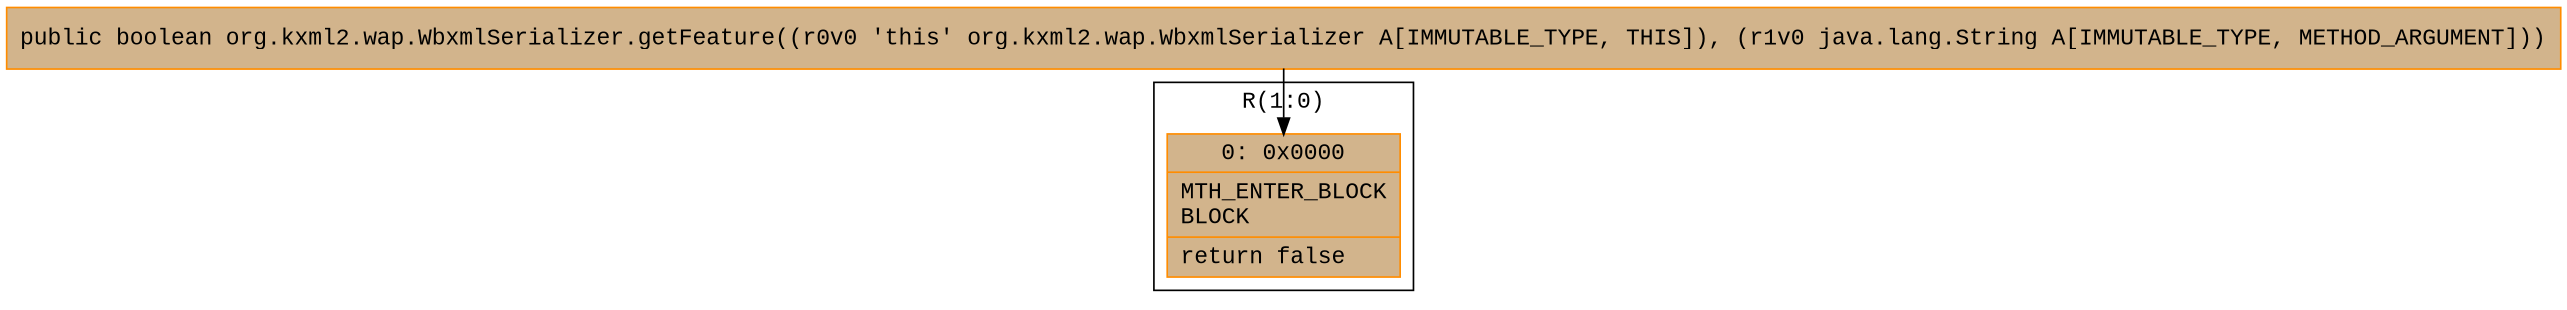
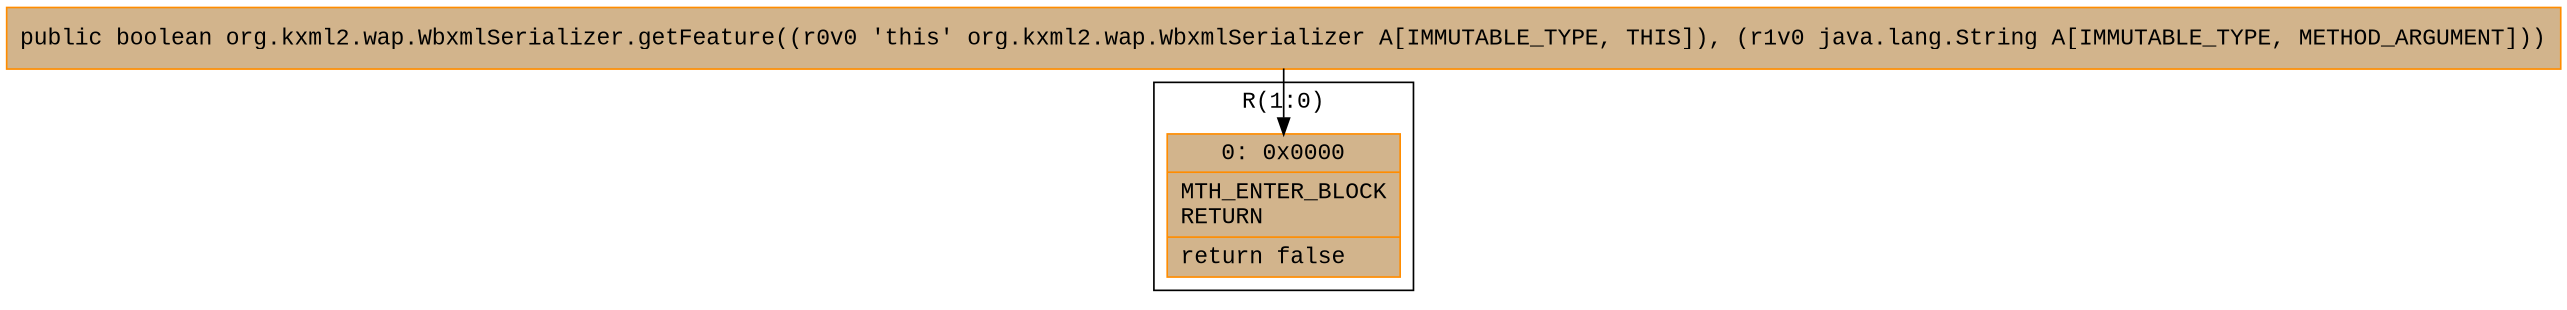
(1215, 216) -> (1222, 216)
